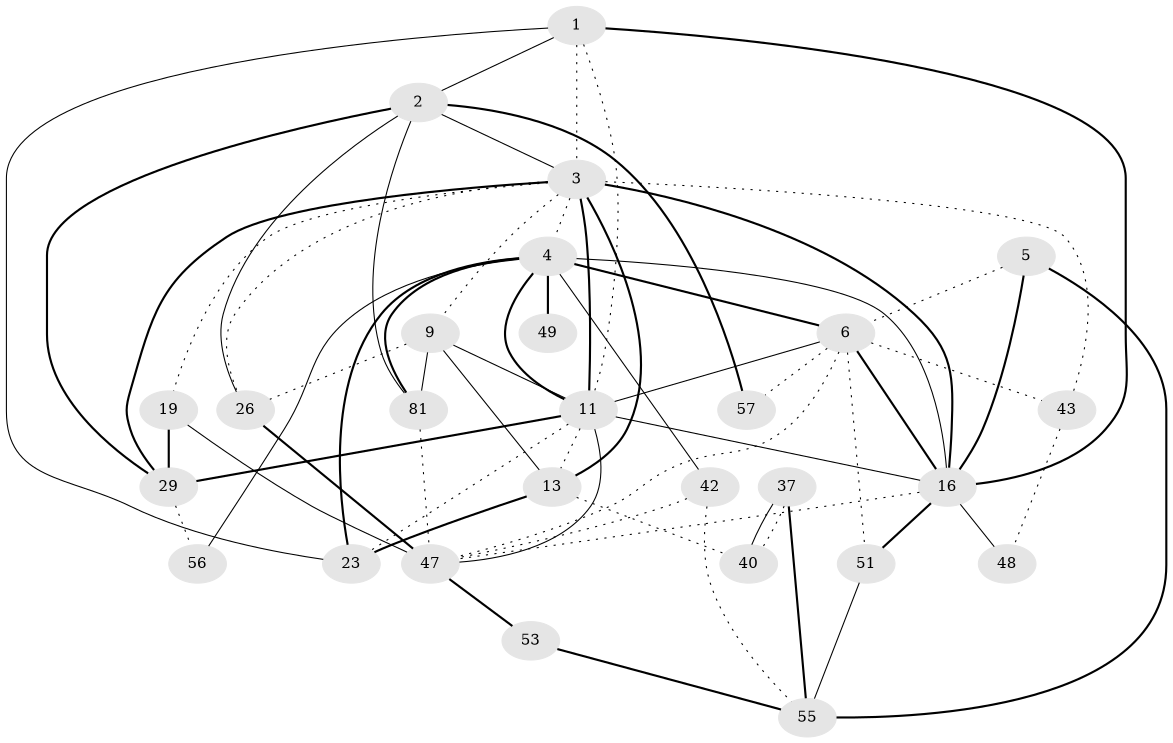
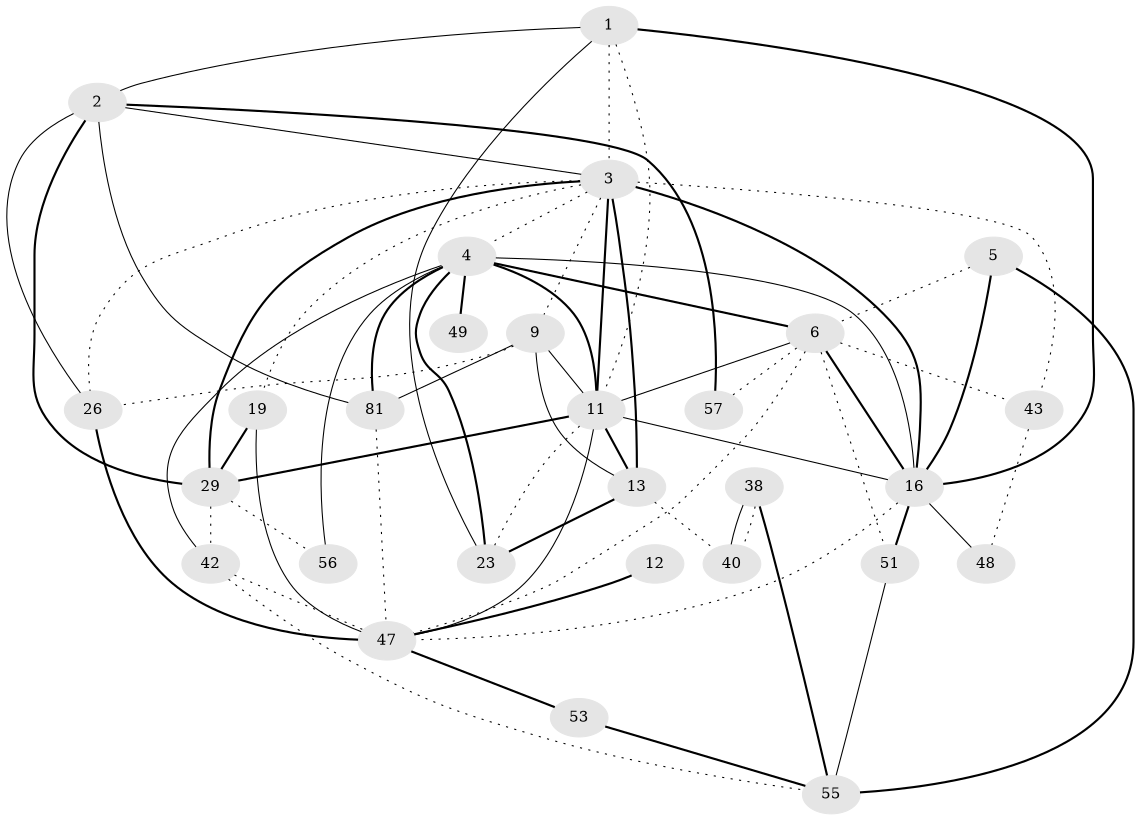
(570, 448) -> (617, 449)
(787, 487) -> (754, 487)
none -> (211, 526)
none -> (655, 564)
